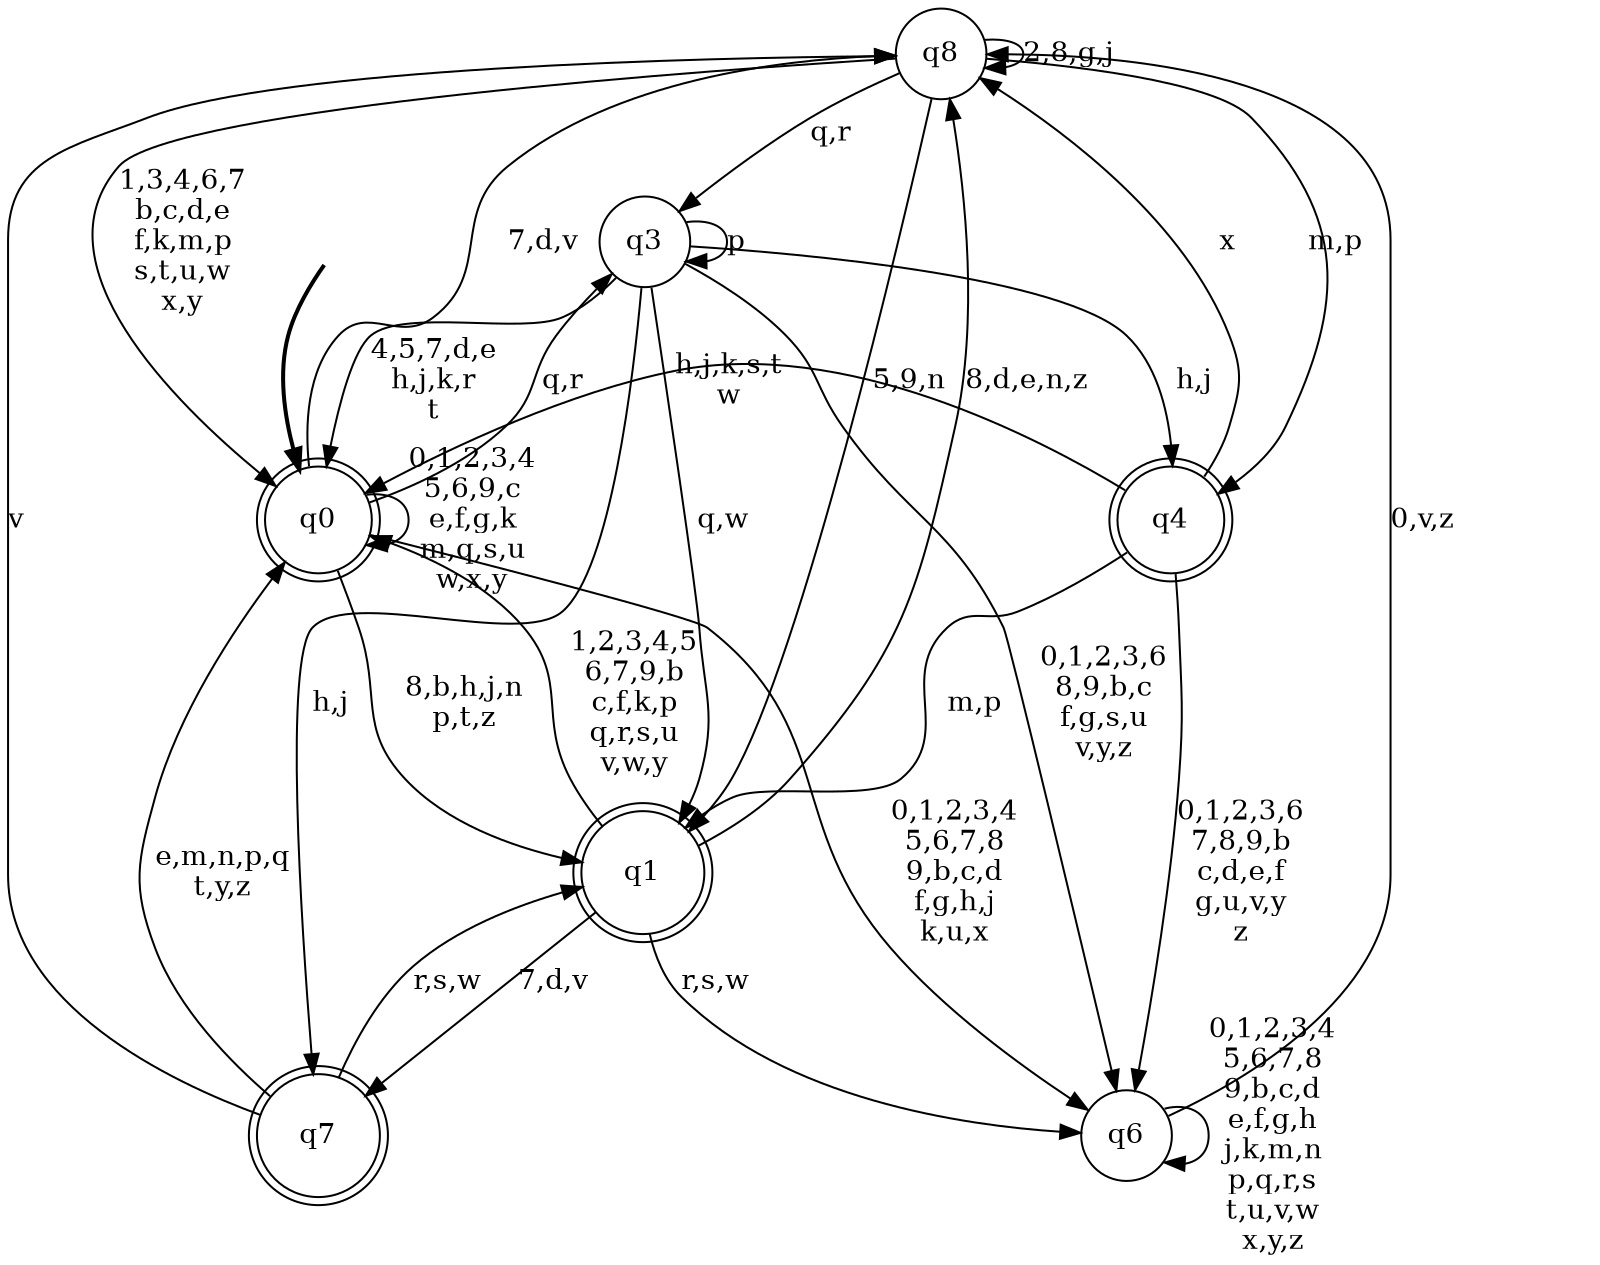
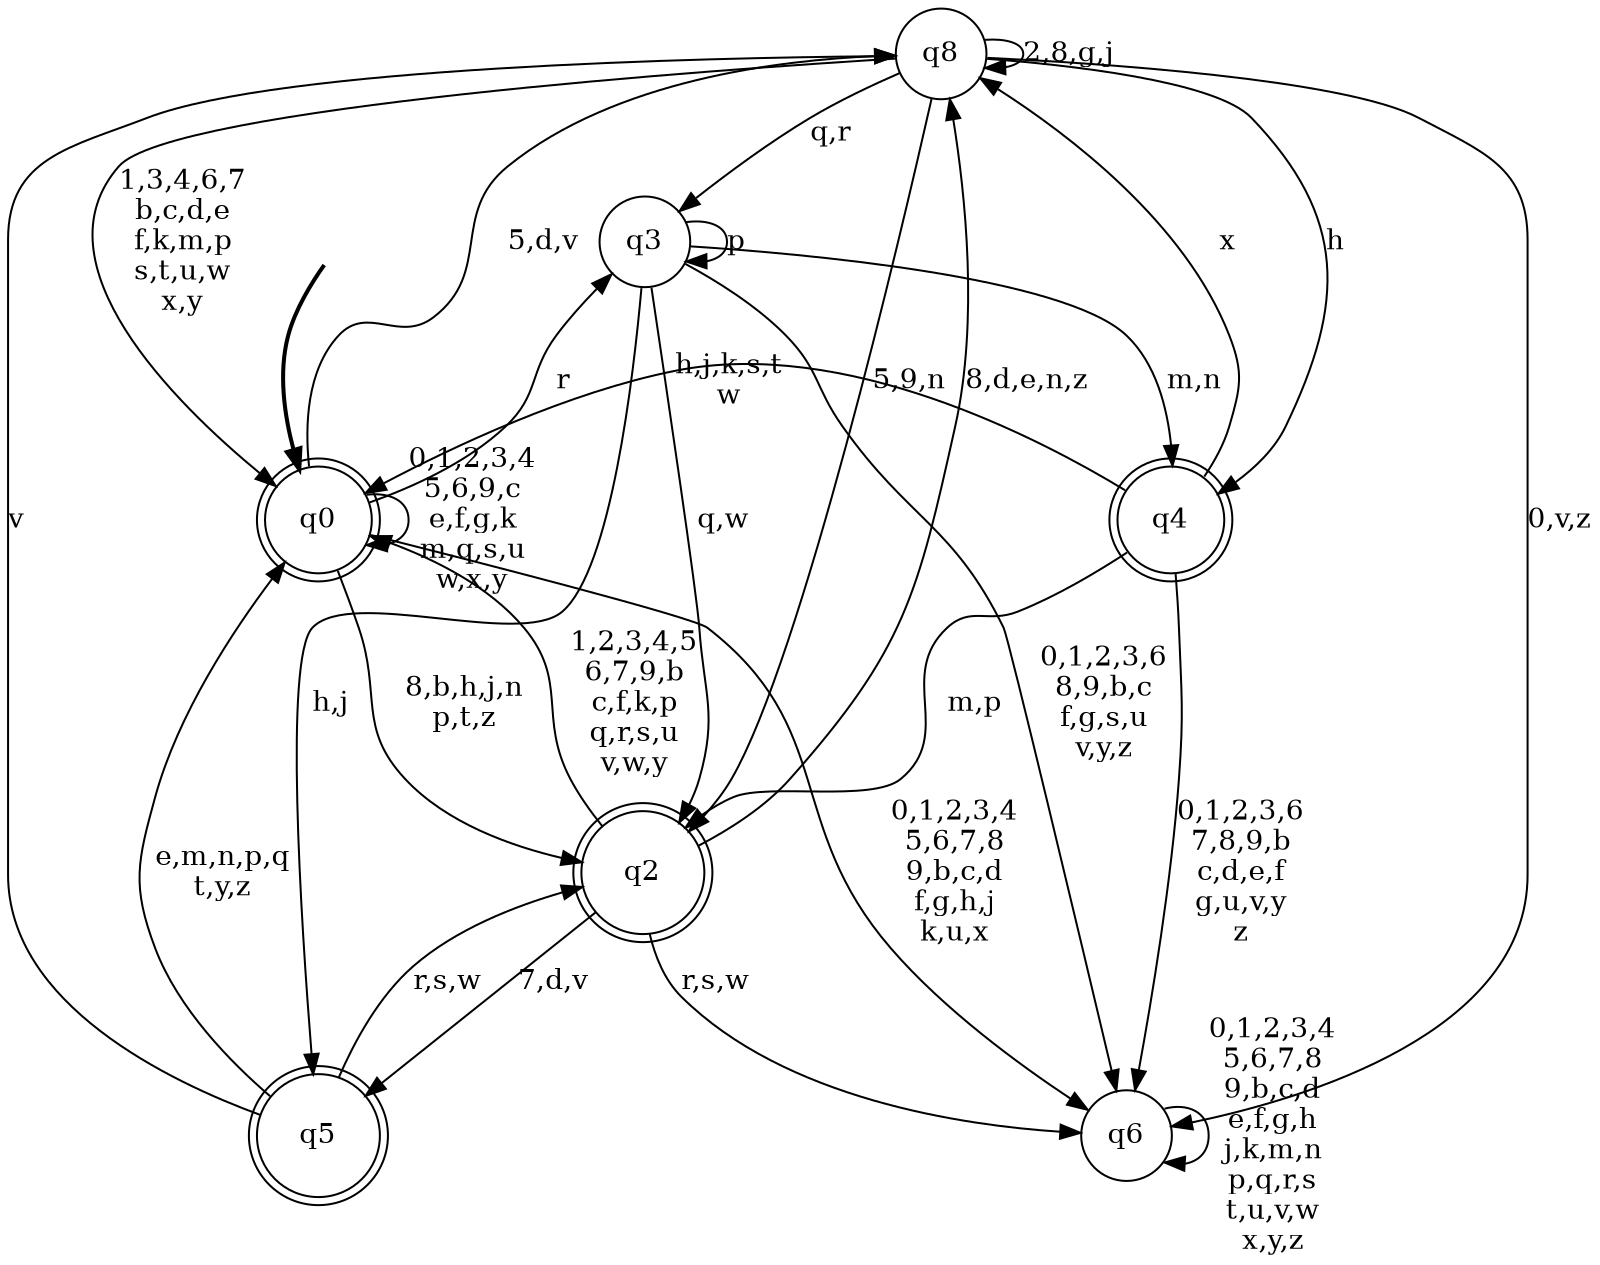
(544, 242) -> (544, 242)
(1336, 242) -> (1336, 242)
(449, 322) -> none
(563, 381) -> (563, 381)
(1195, 381) -> (1195, 381)
(1391, 496) -> (1528, 475)
(643, 873) -> (643, 873)
(318, 1136) -> (318, 1136)
